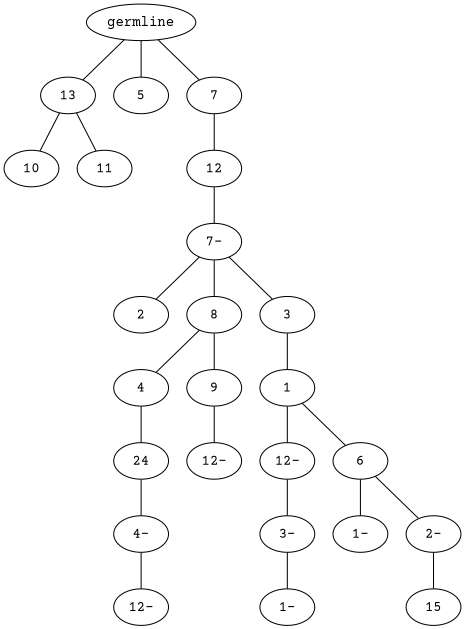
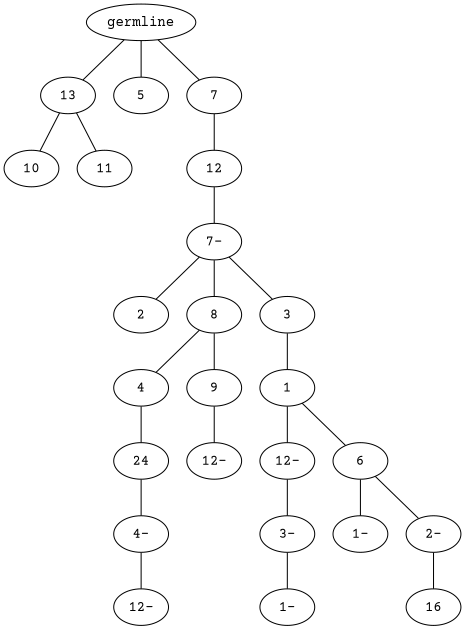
(434, 607) -> (434, 607)
